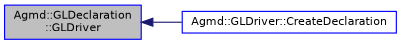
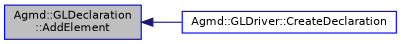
(73, 22) -> (73, 22)
